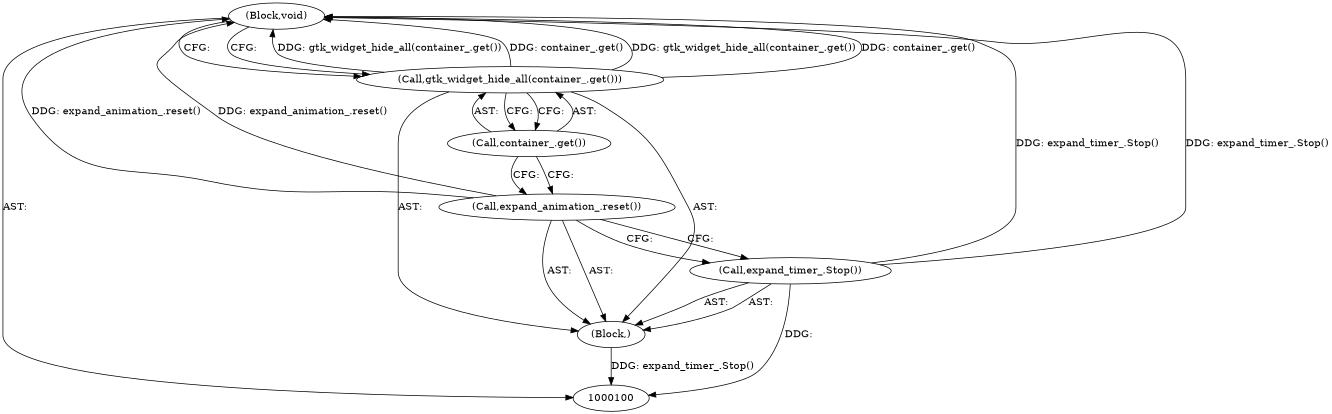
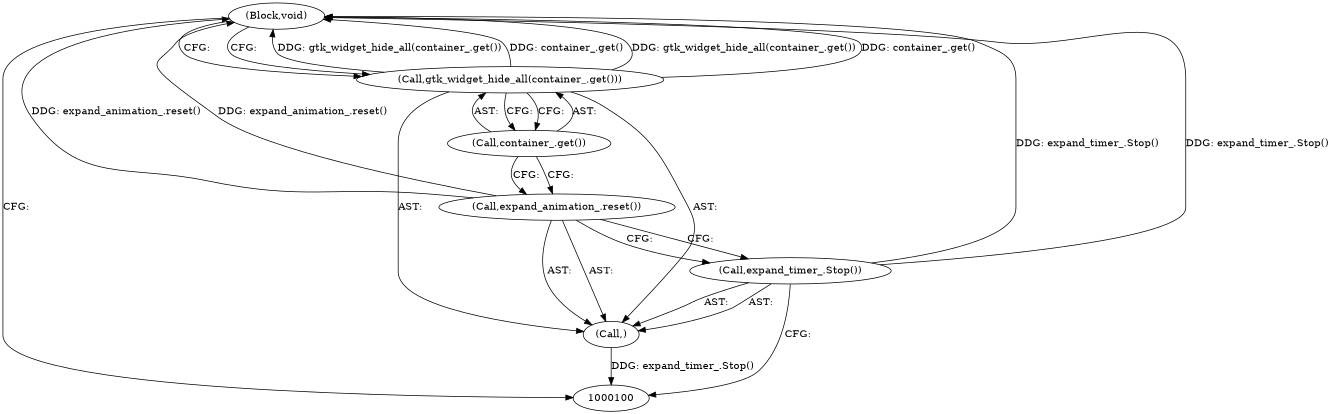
(17, 207) -> (18, 207)
(611, 334) -> (611, 334)
(800, 334) -> (800, 334)
